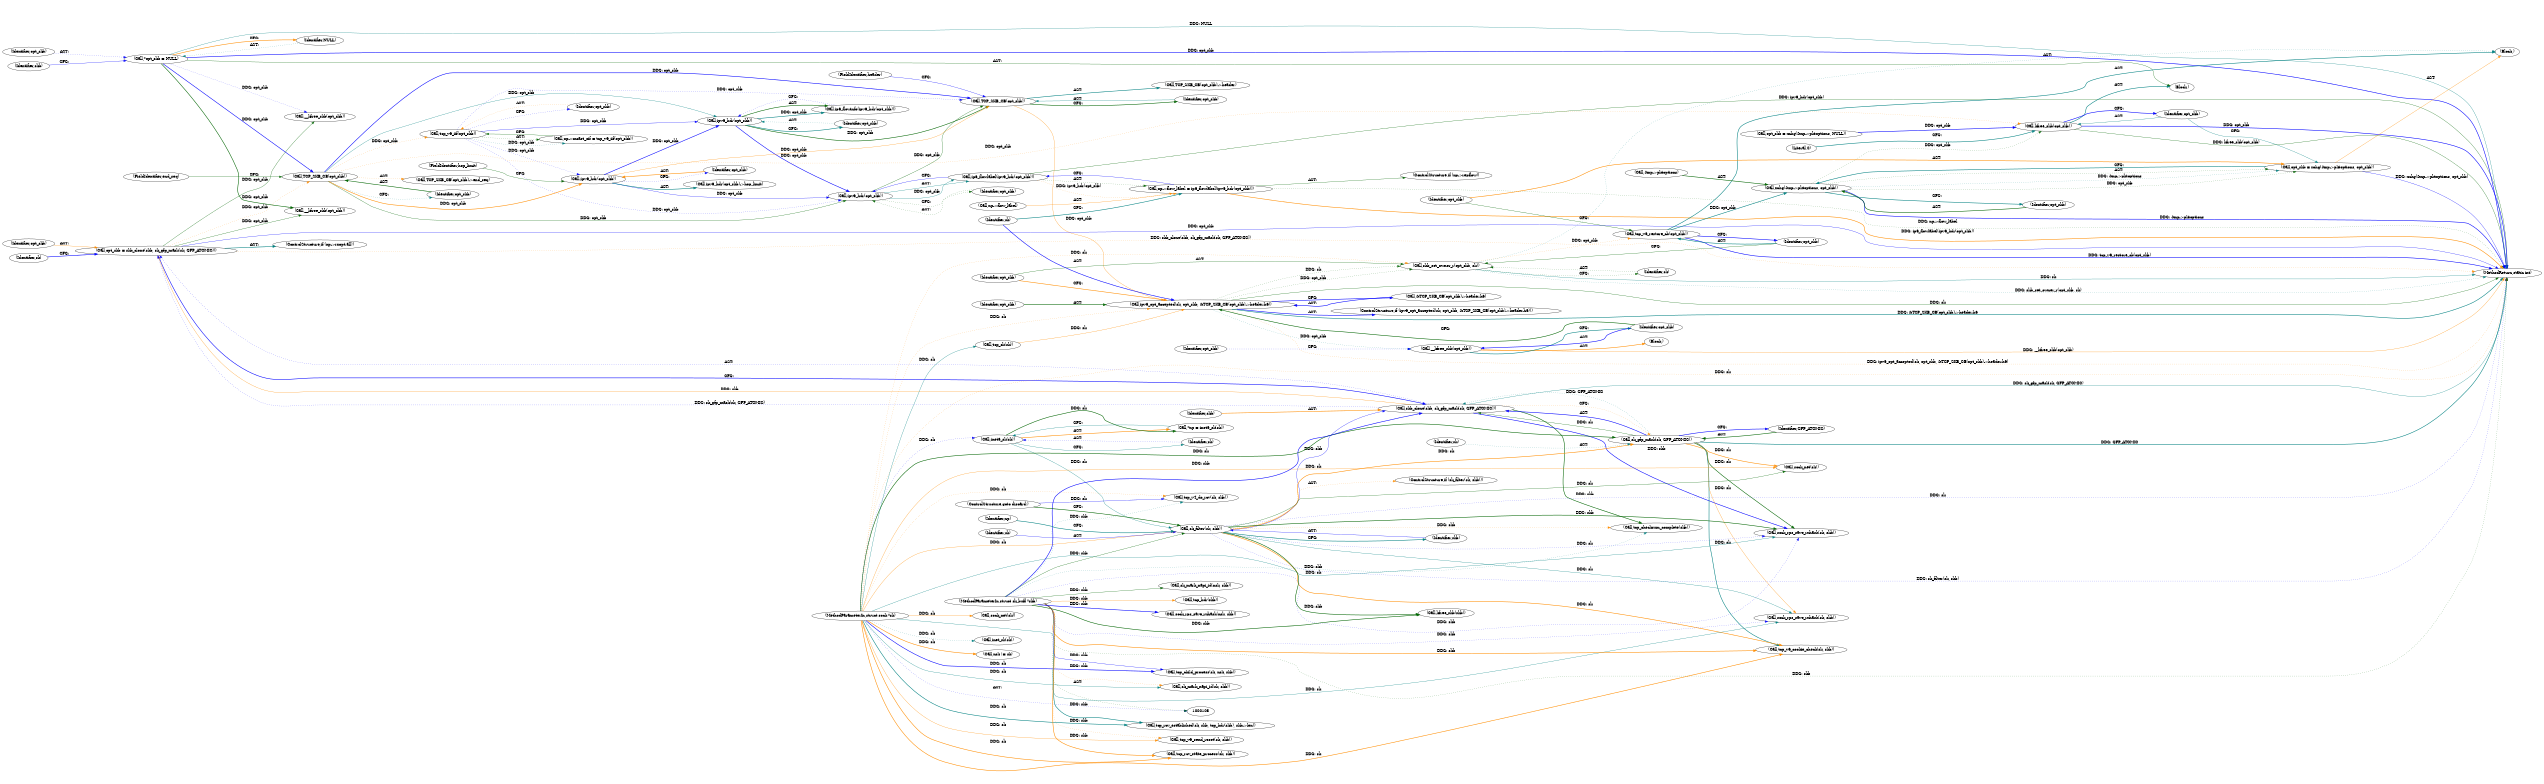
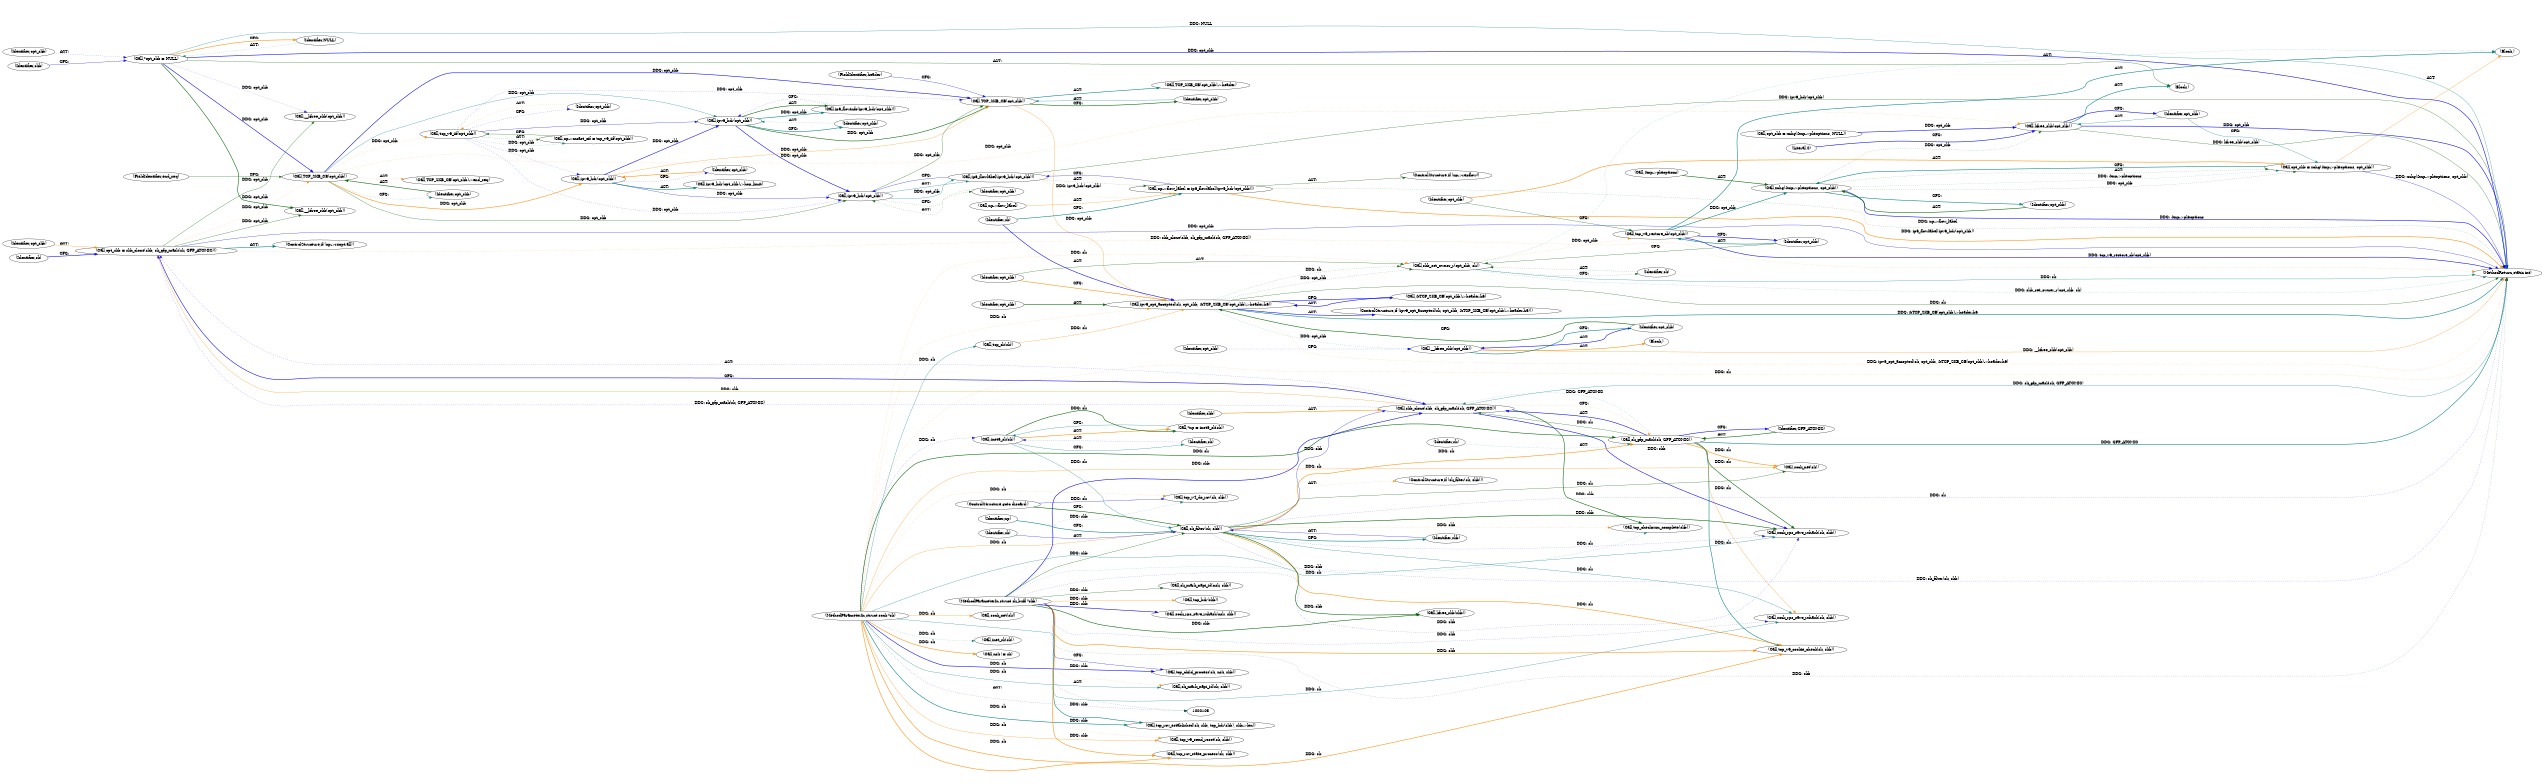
(1924, 141) -> (1924, 141)
(453, 166) -> none
(1079, 656) -> (1079, 656)
